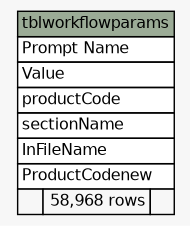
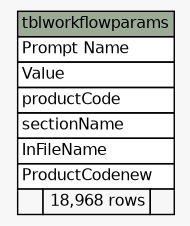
(98, 201) -> (98, 201)
